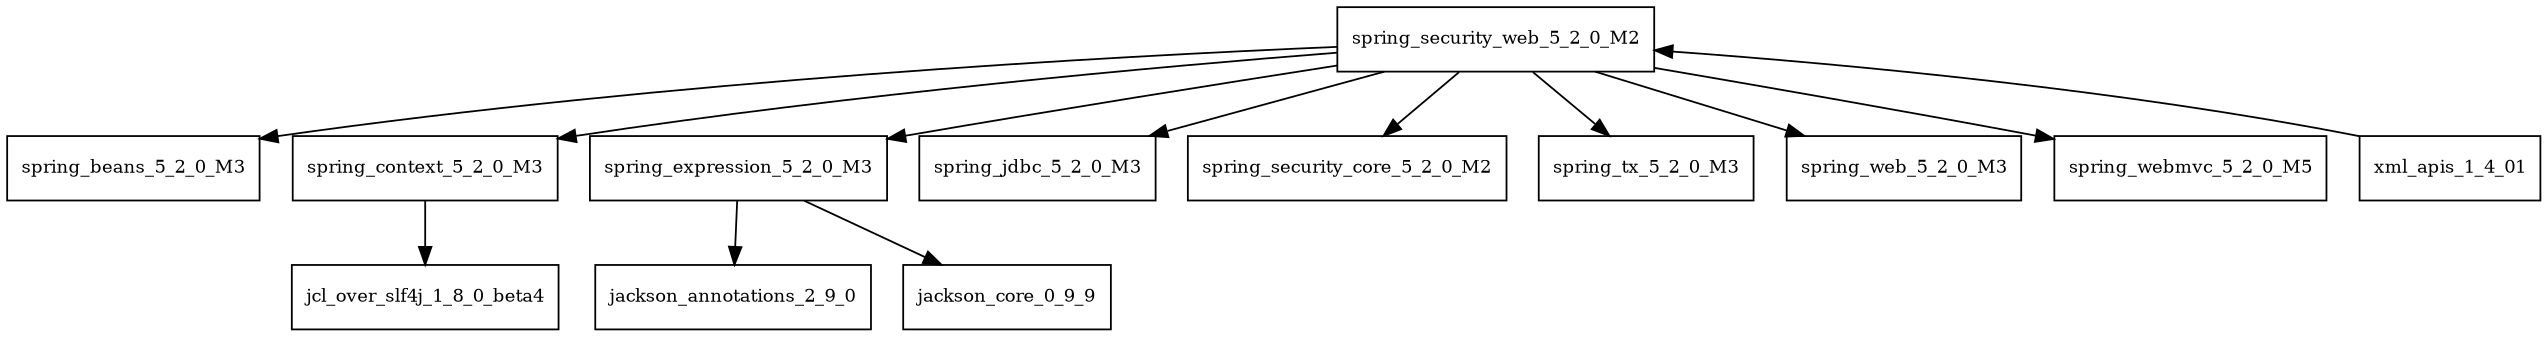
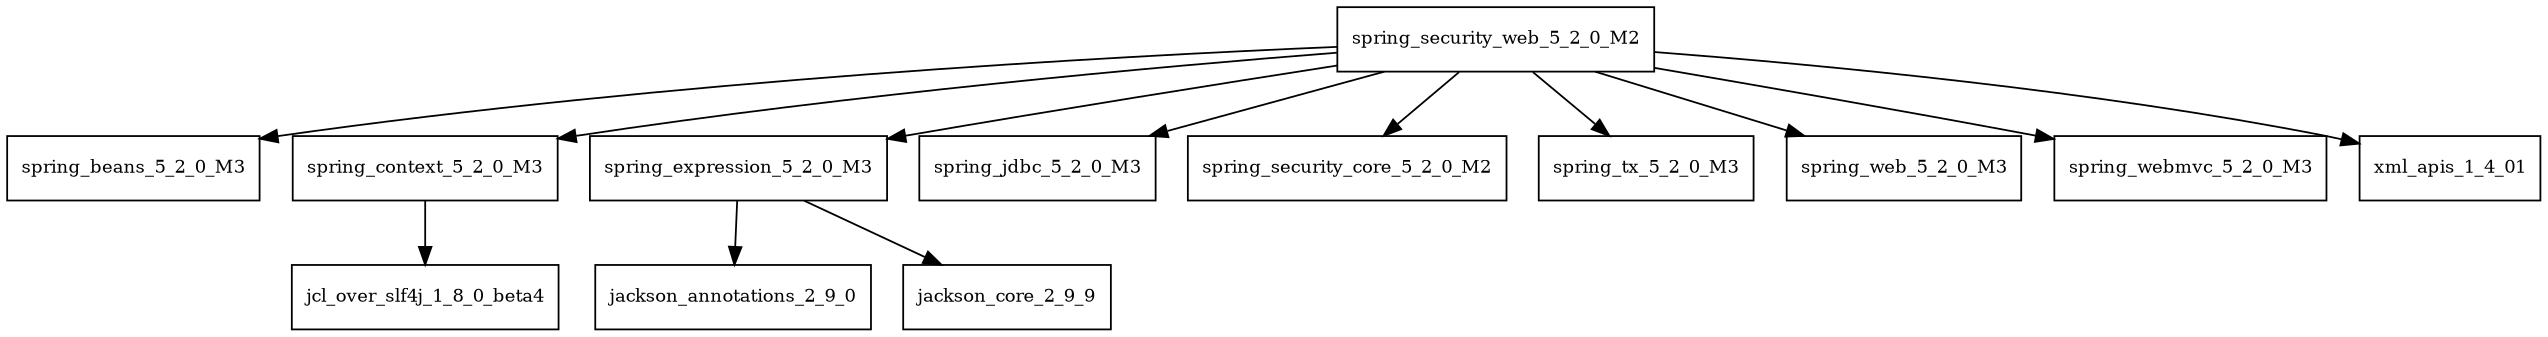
(2017, 84) -> (1999, 86)
(2190, 168) -> (2190, 168)
(1007, 297) -> (1007, 297)
